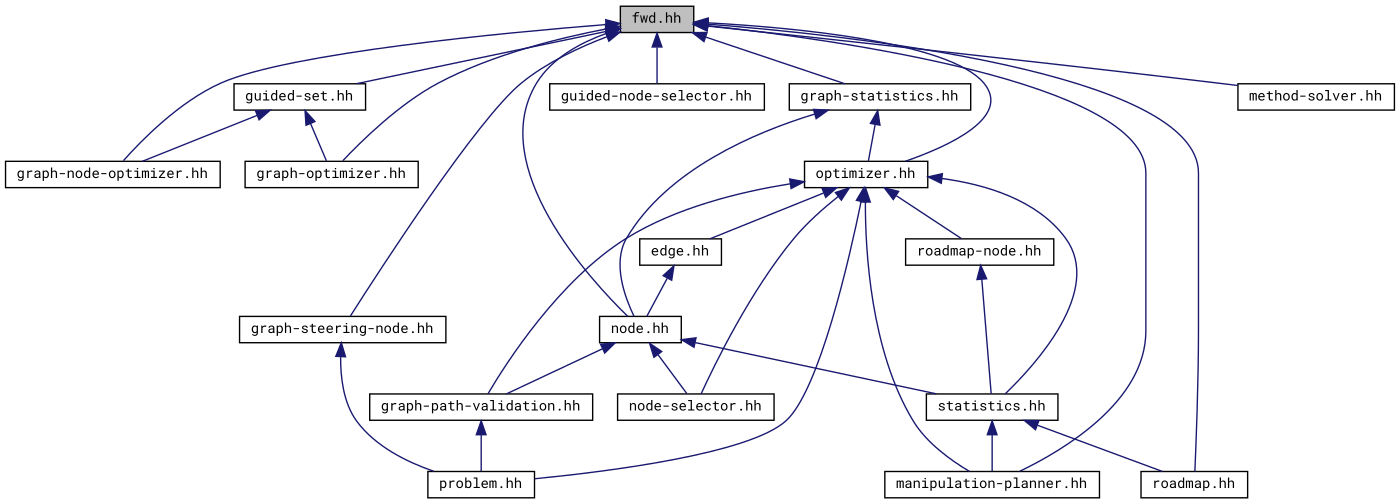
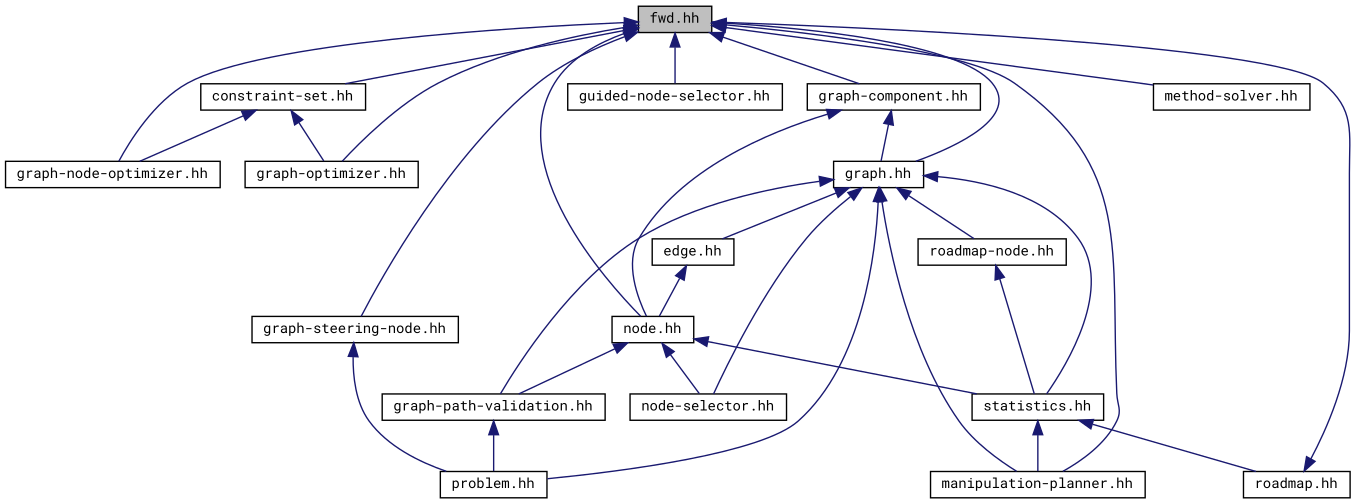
(300, 97) -> (283, 97)
(880, 97) -> (894, 97)
(1115, 99) -> (1214, 56)
(866, 174) -> (879, 174)
